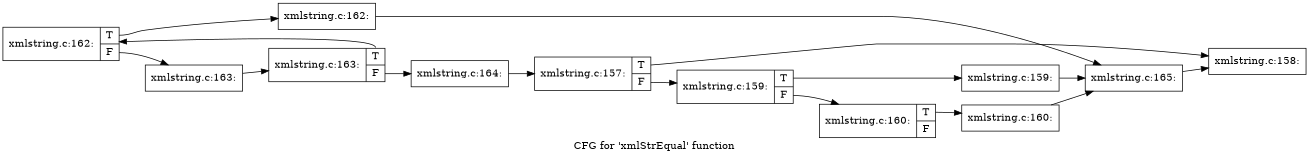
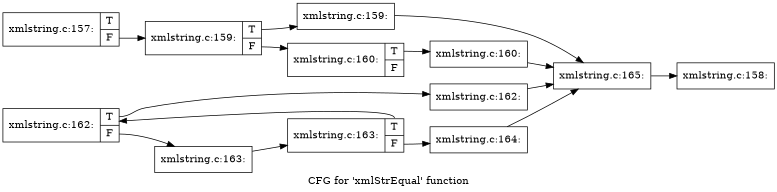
(926, 44) -> none
(518, 74) -> (540, 110)
